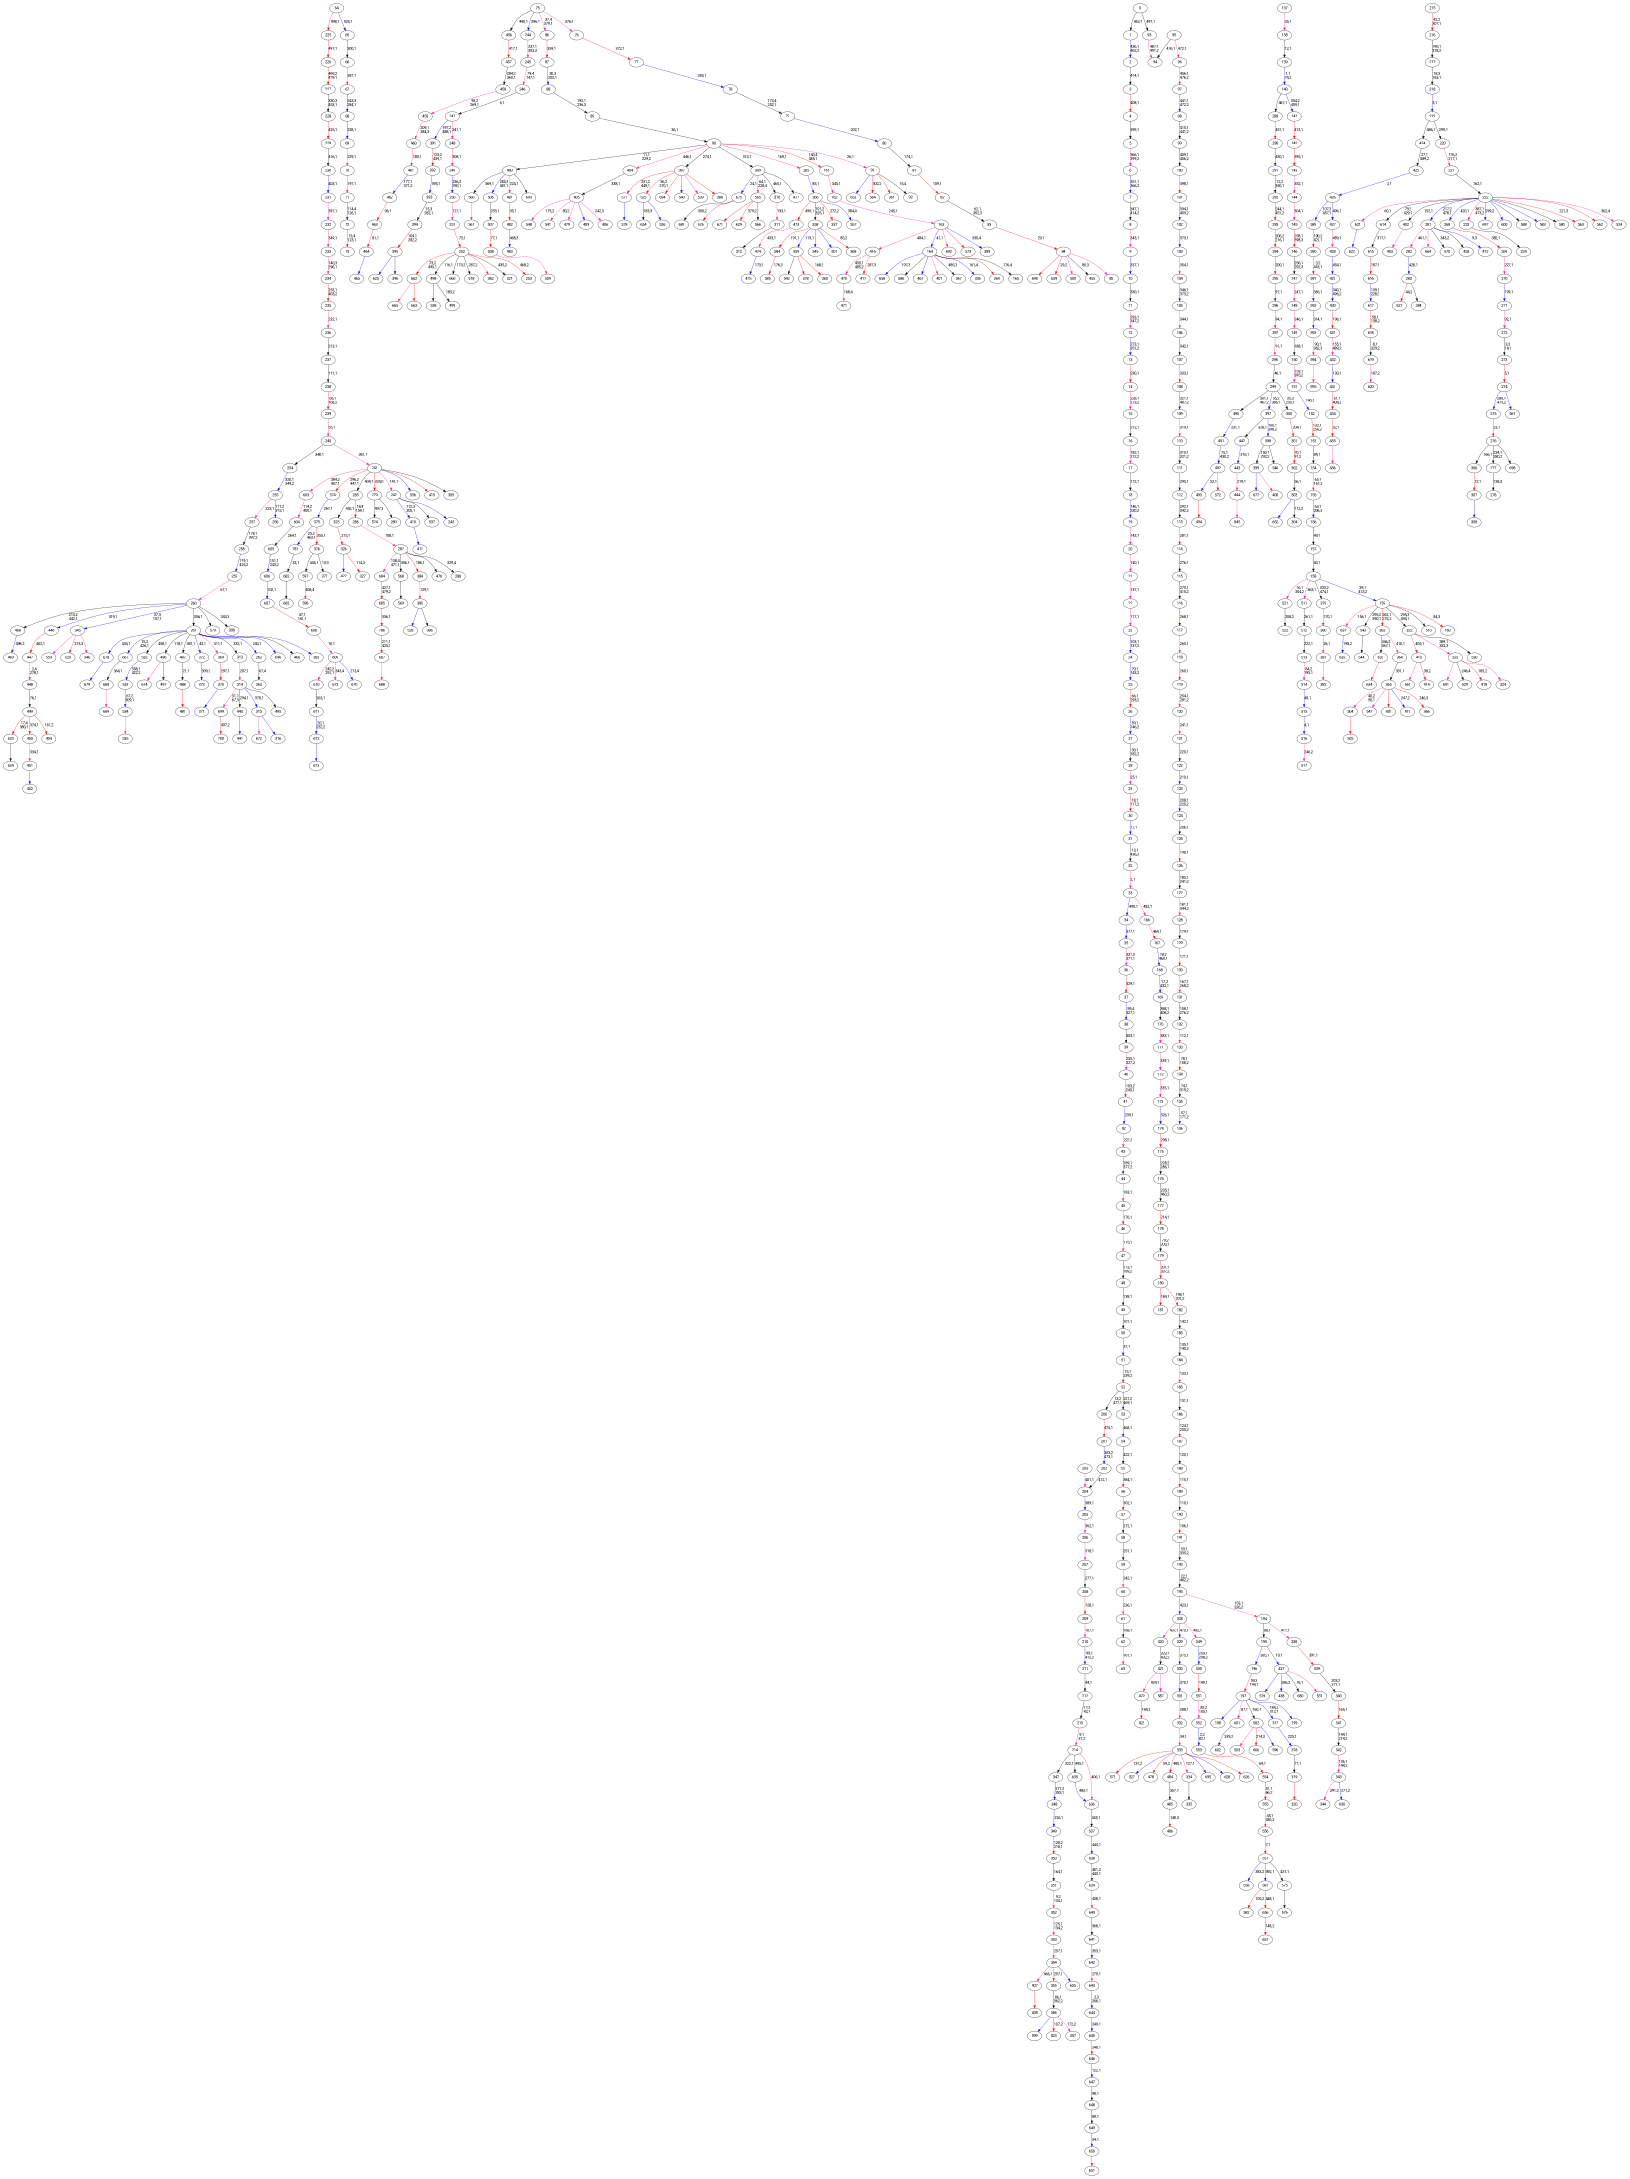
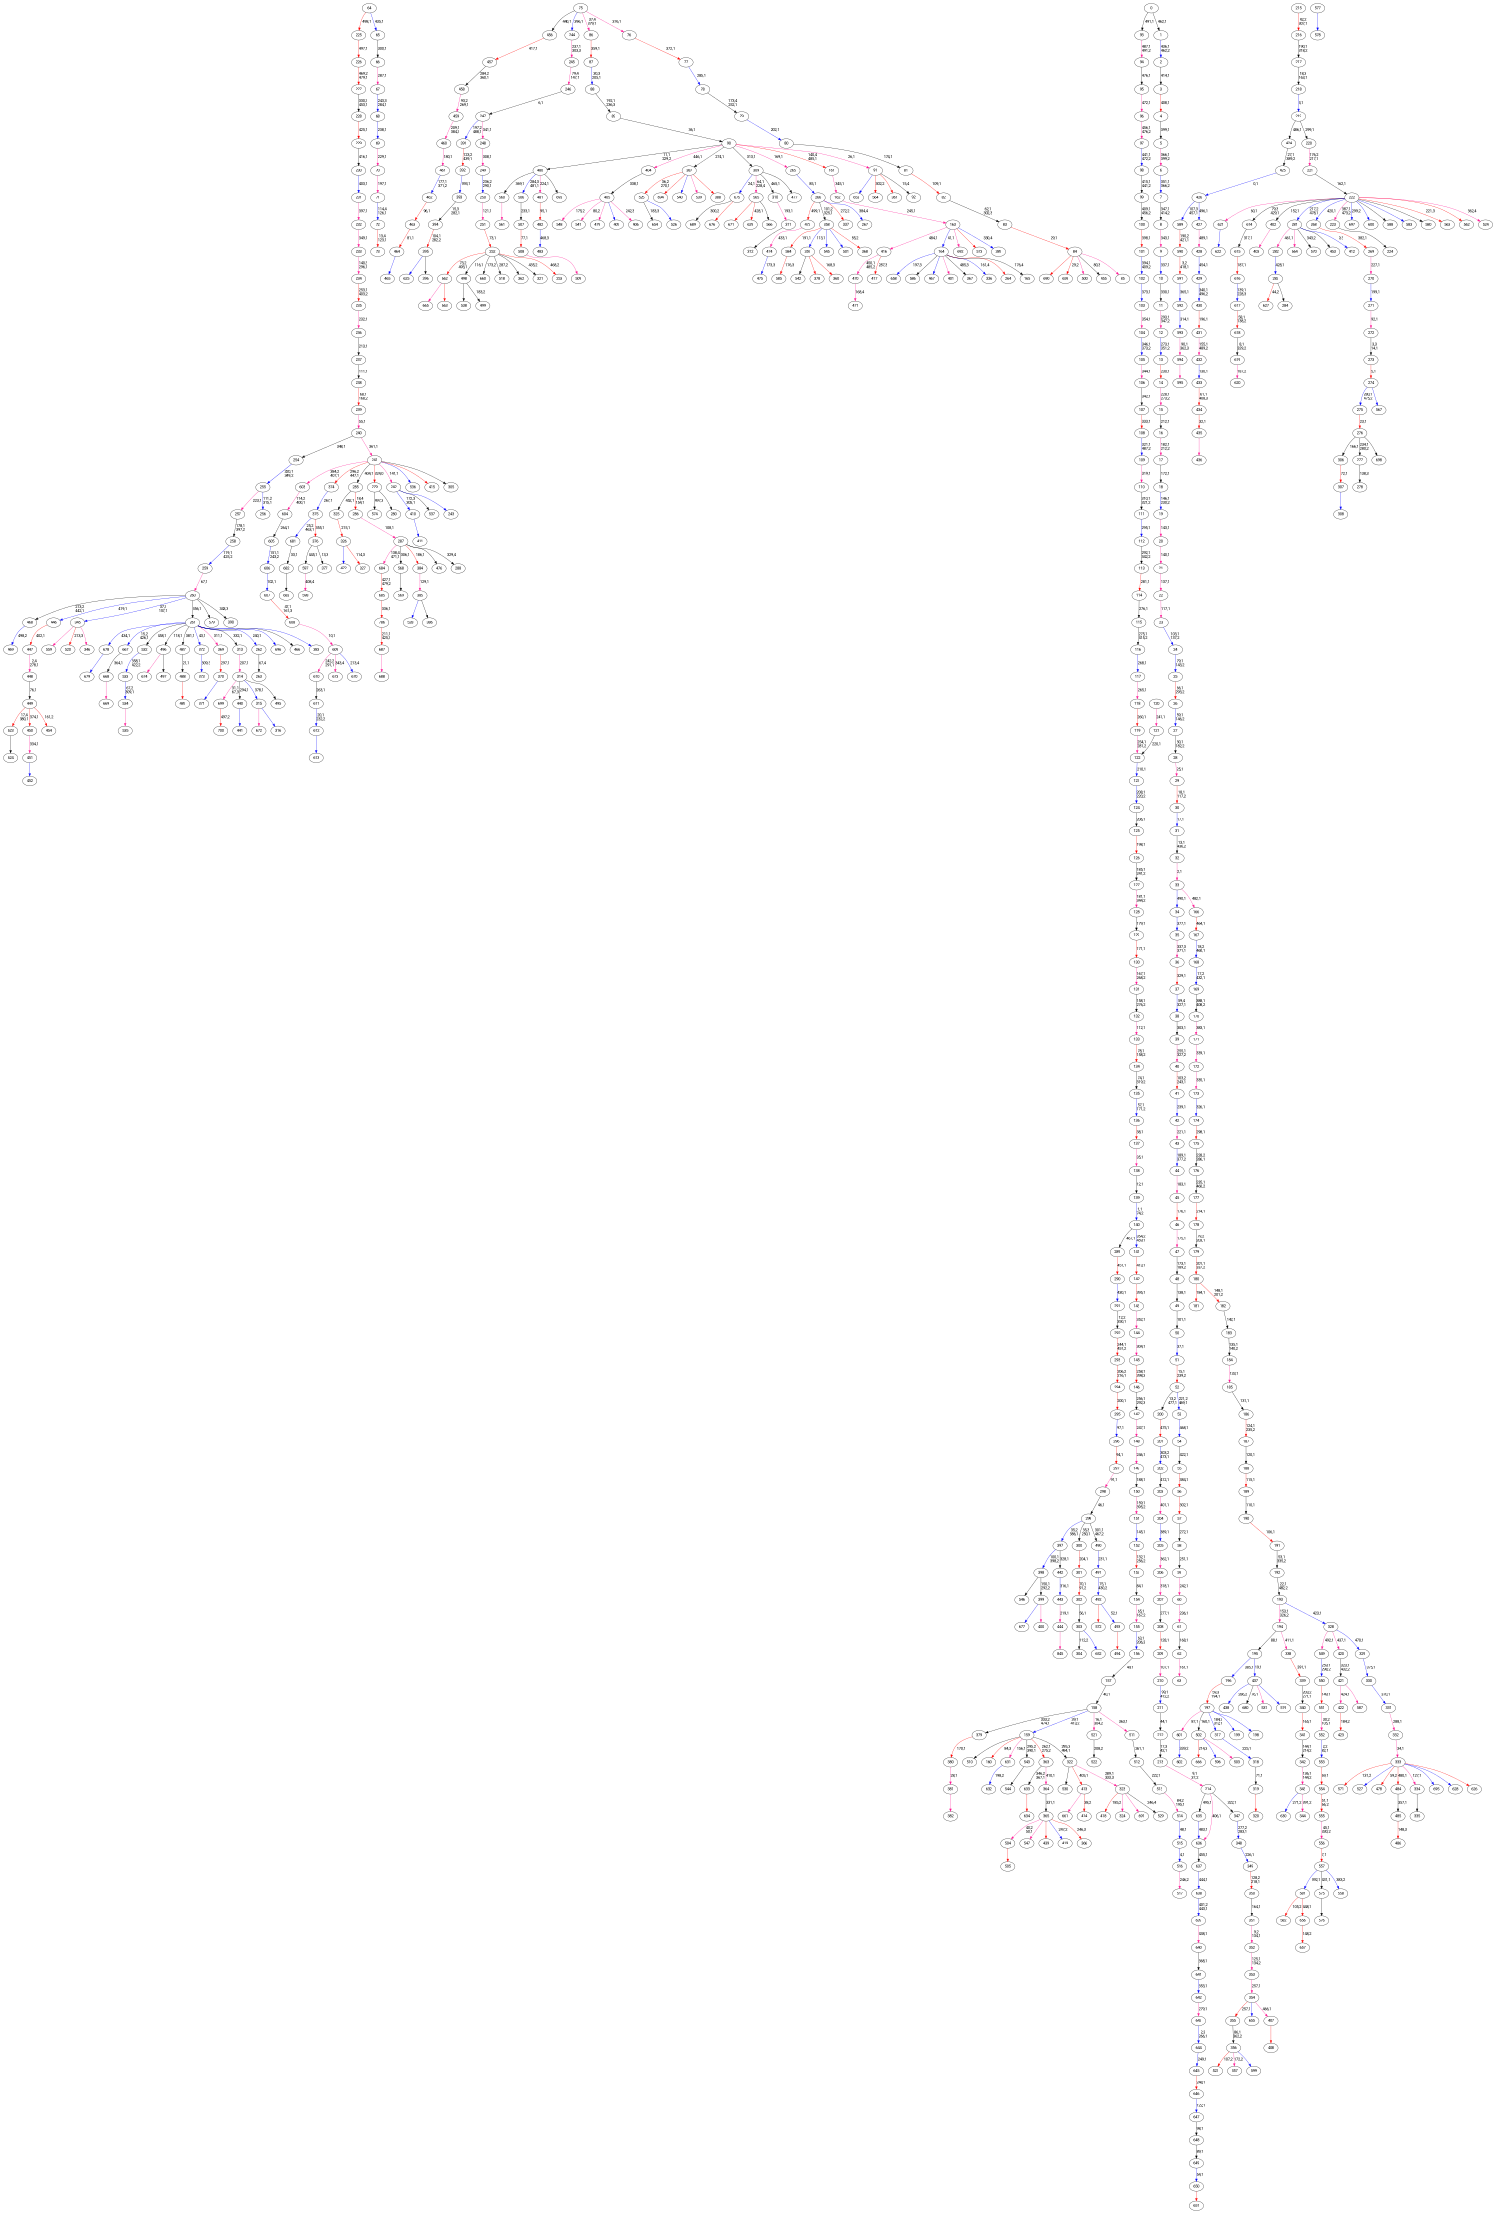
(1164, 47) -> (1142, 75)
(649, 176) -> none
(752, 211) -> (759, 211)
(479, 262) -> (509, 262)
(295, 549) -> (293, 541)
(1180, 697) -> (1137, 743)
none -> (1136, 1131)
(1097, 1480) -> (1160, 1479)
